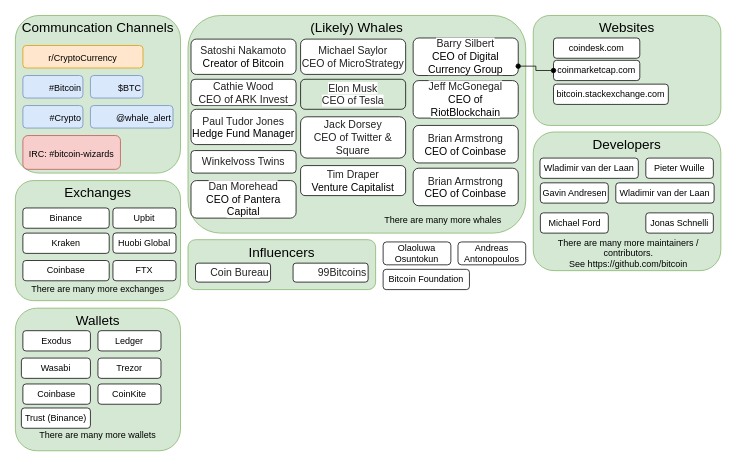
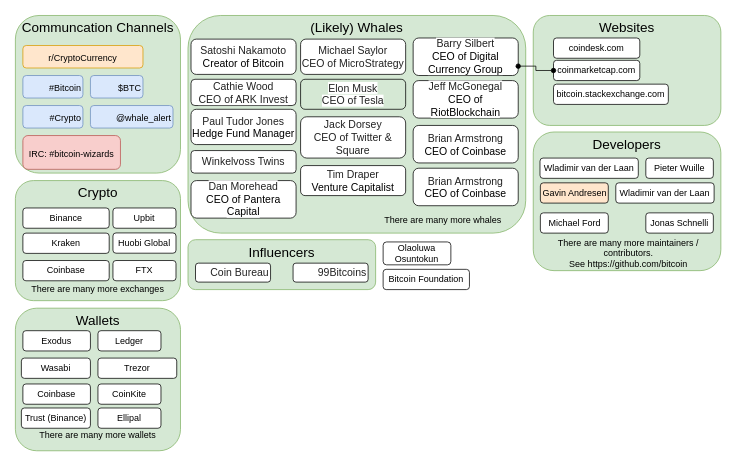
(574, 193) -> (574, 193)
(98, 194) -> (98, 194)
(492, 253) -> none
(129, 368) -> (137, 368)
none -> (129, 418)
